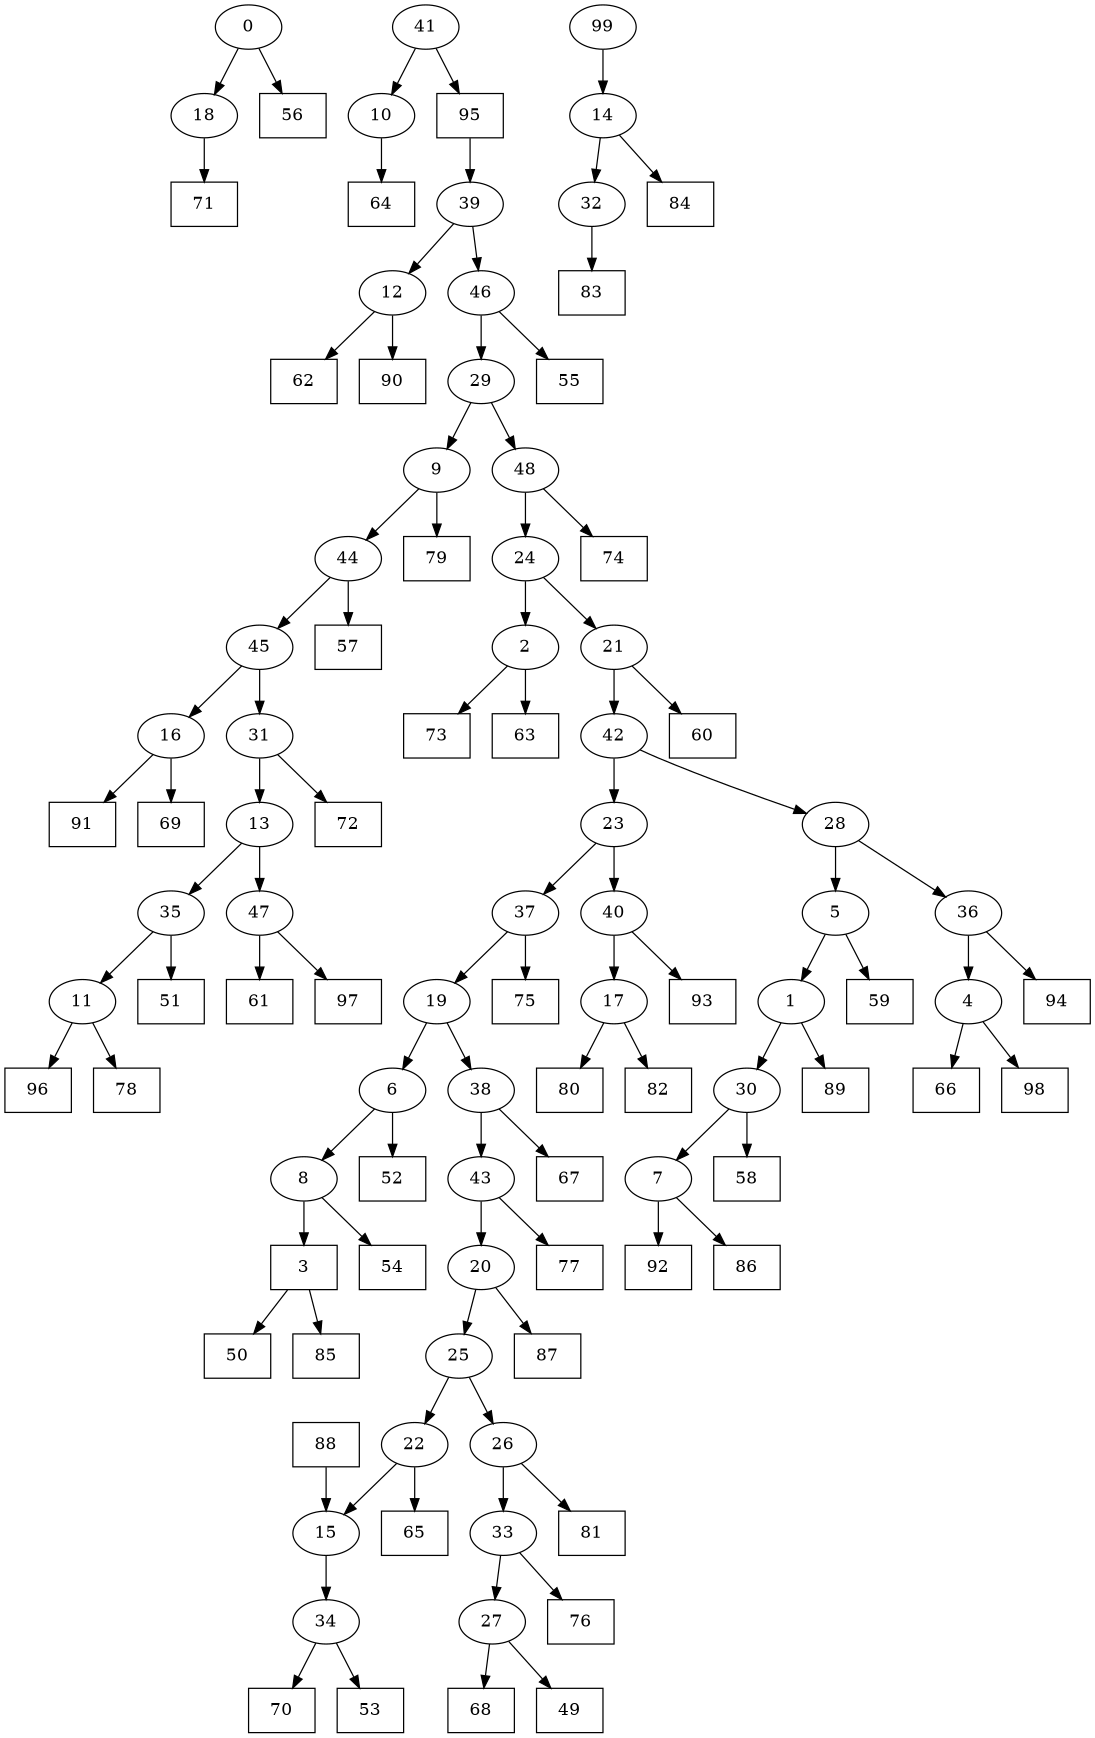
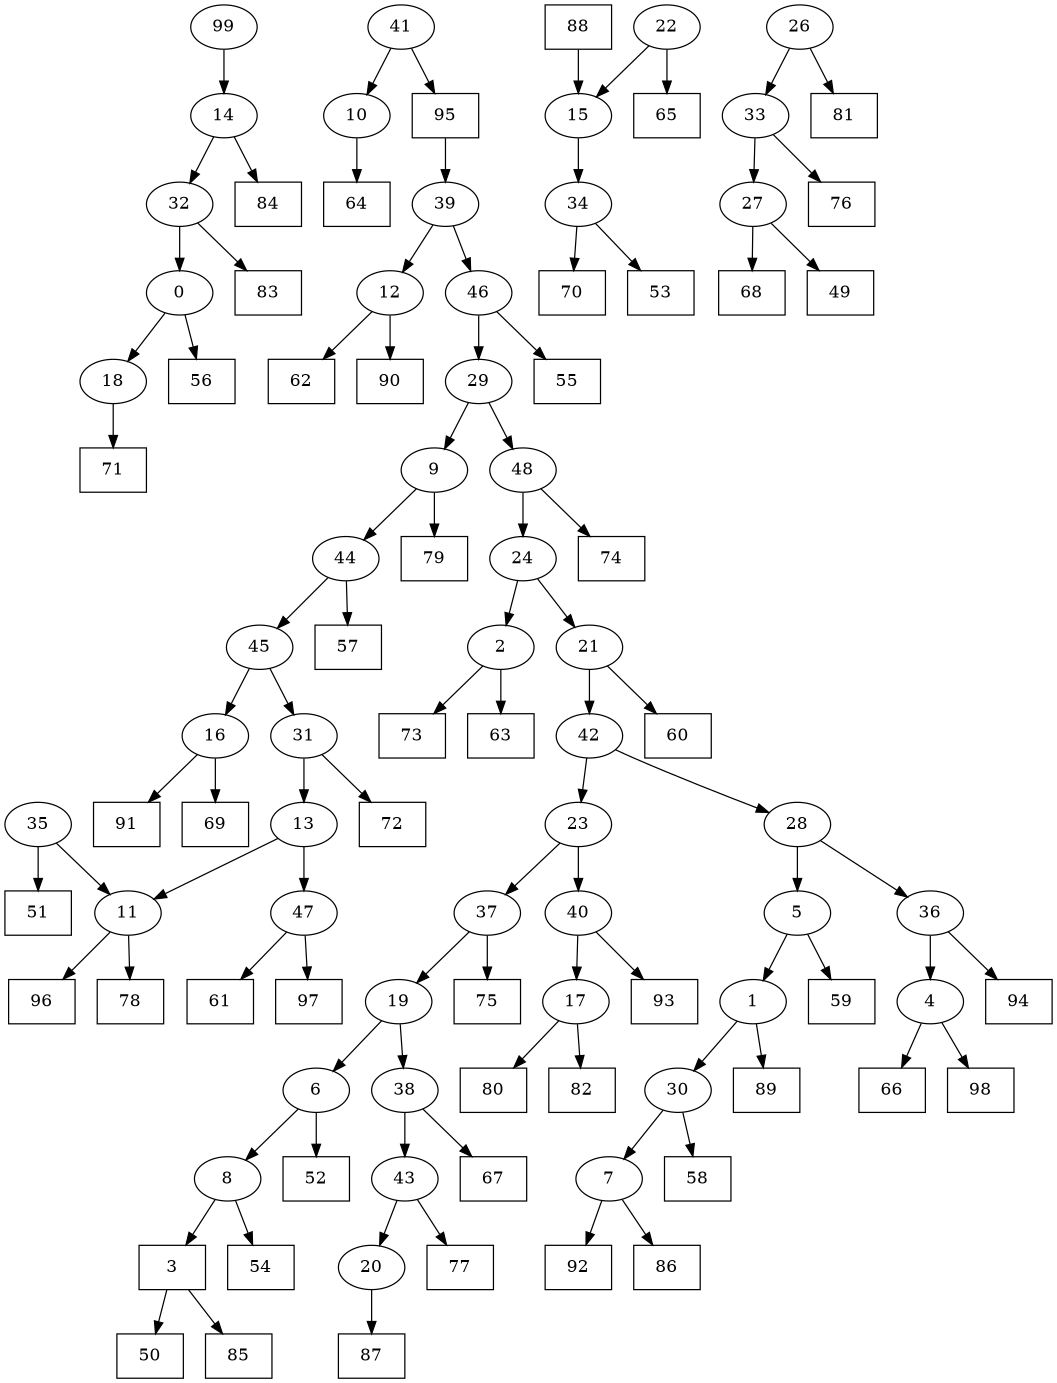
none -> (180, 243)
(220, 864) -> (222, 866)
(459, 1356) -> none
